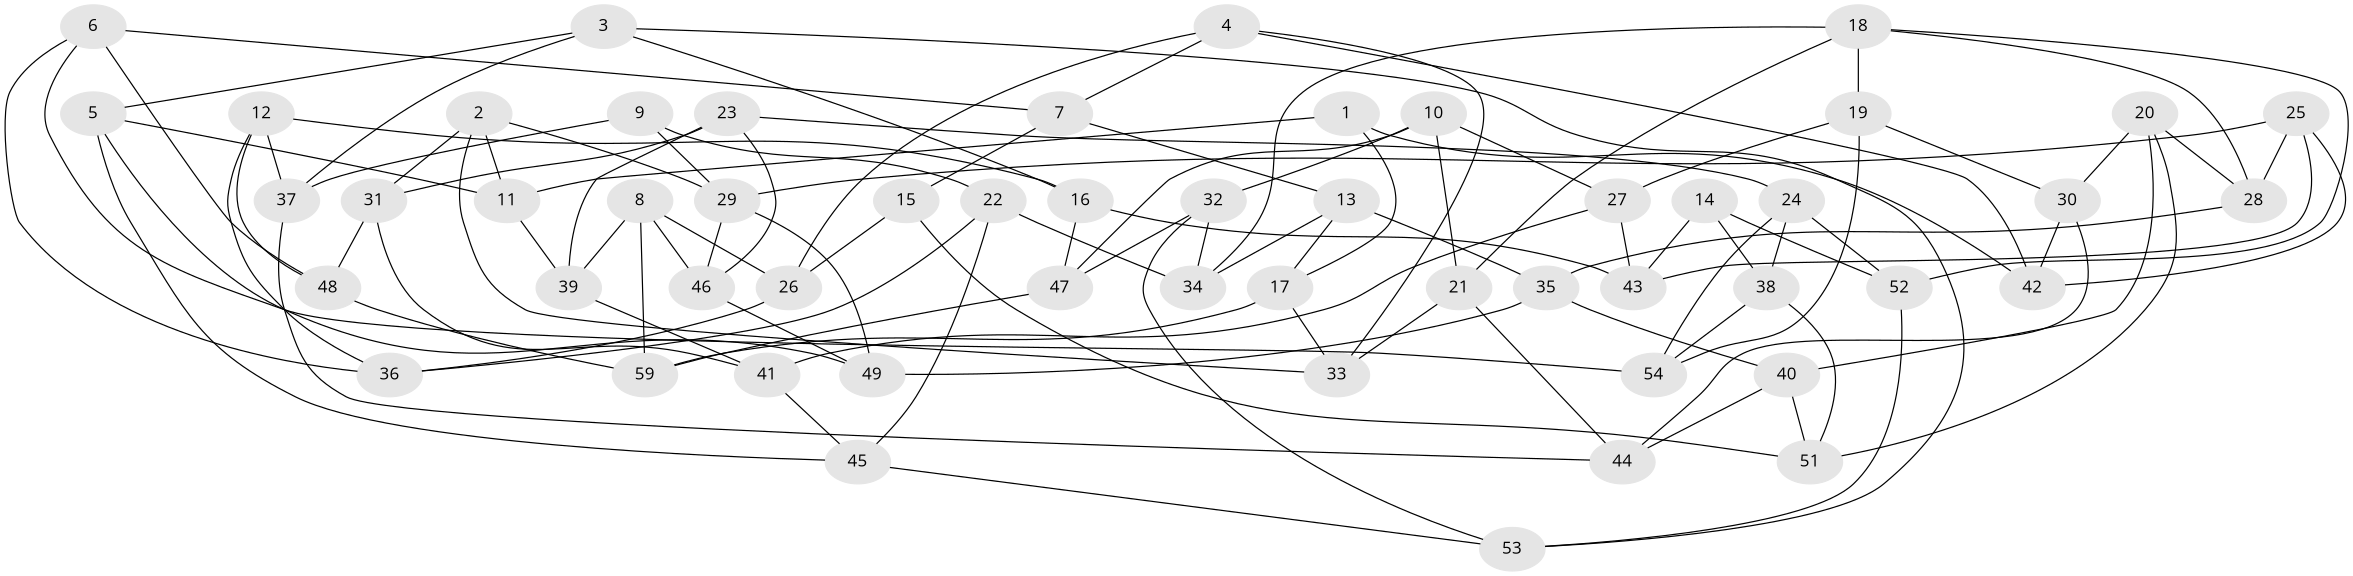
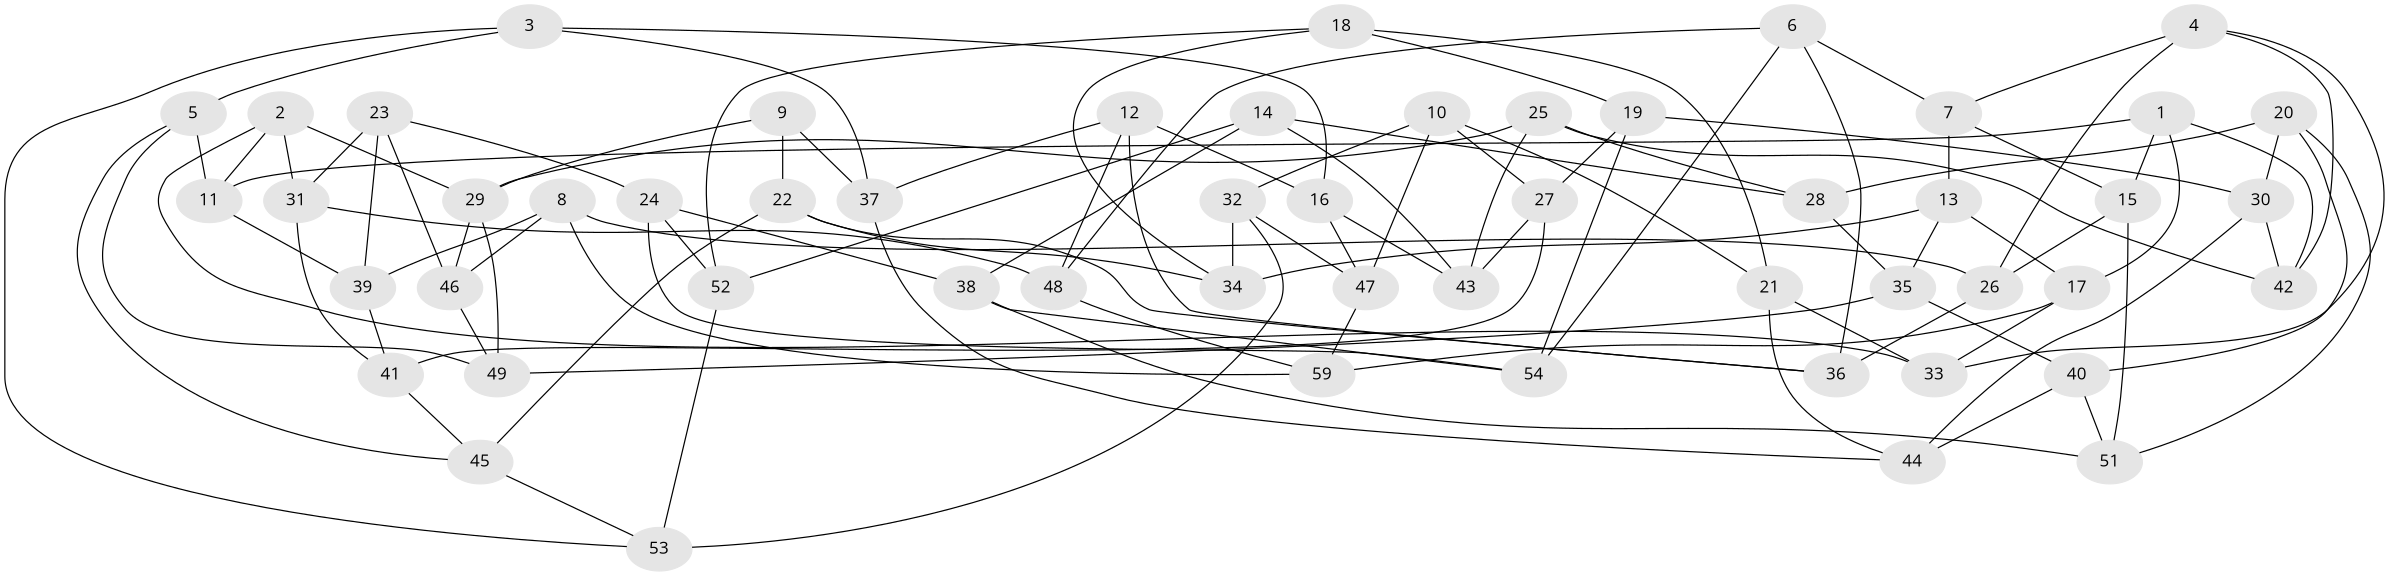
(2095, 60) -> (1503, 152)
none -> (2145, 157)
